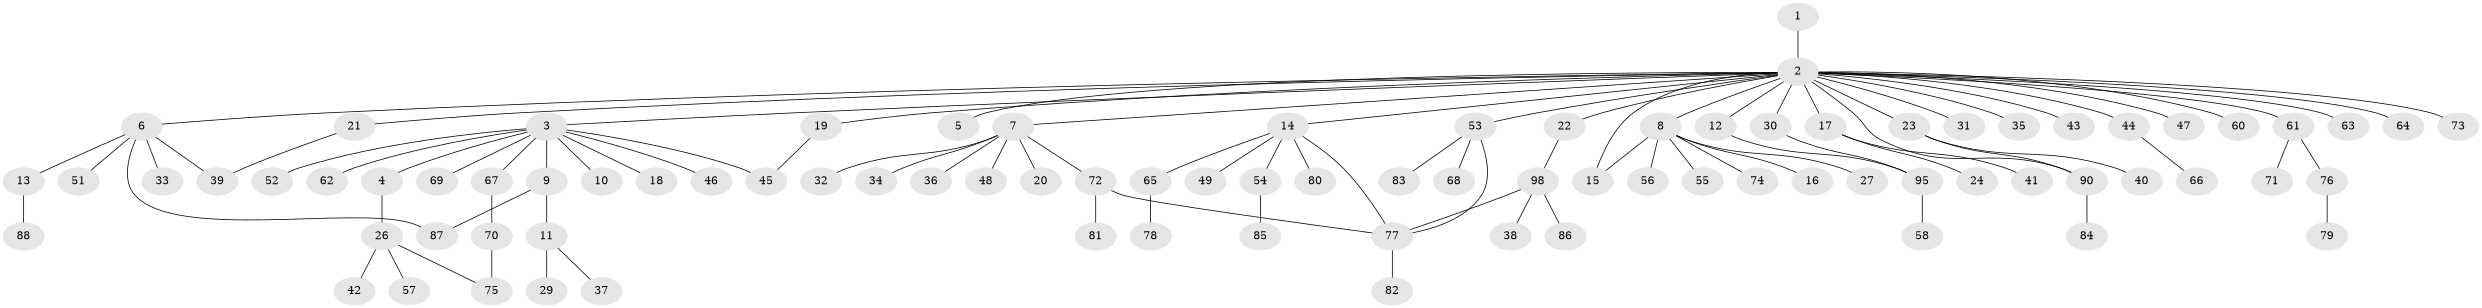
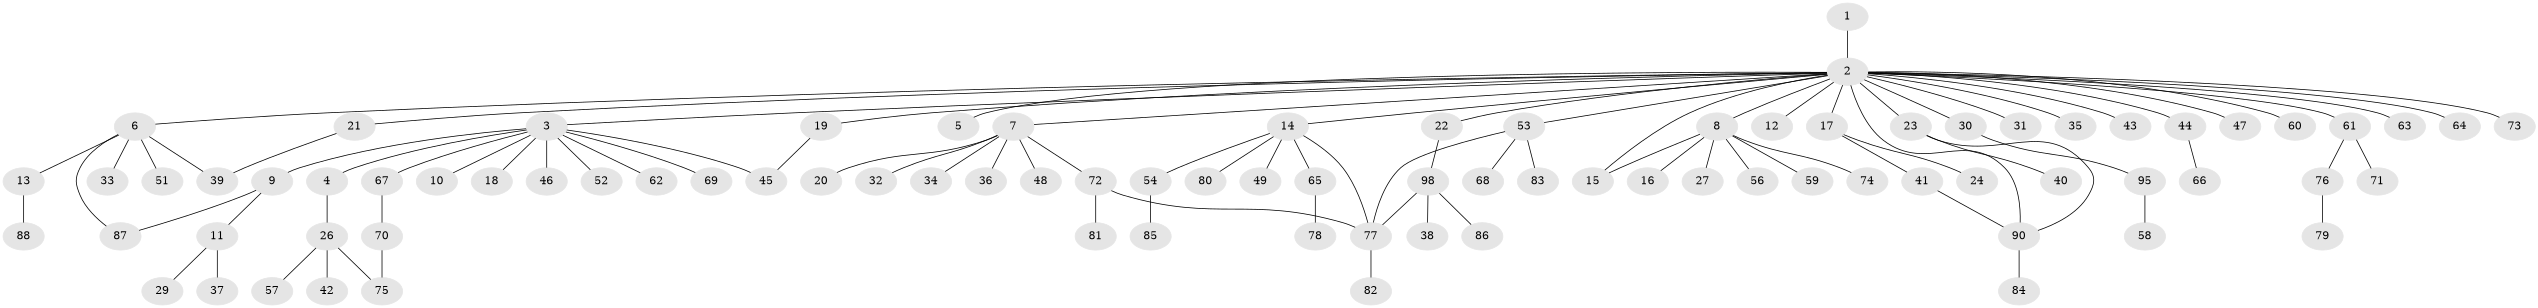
(1819, 154) -> none
(1703, 181) -> (1812, 181)
none -> (1971, 209)
